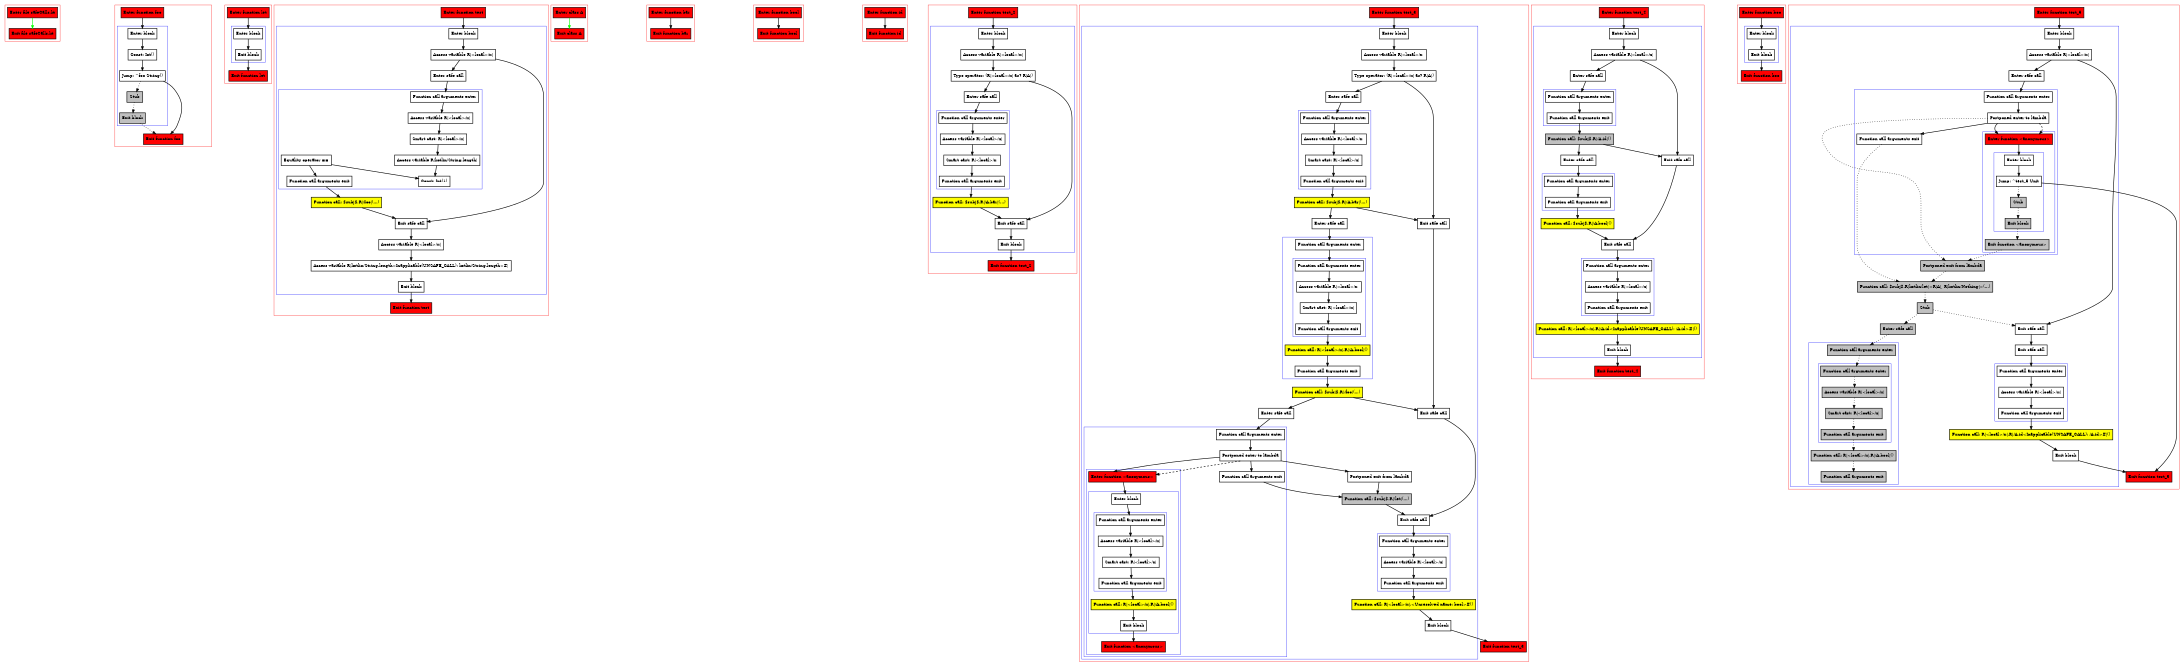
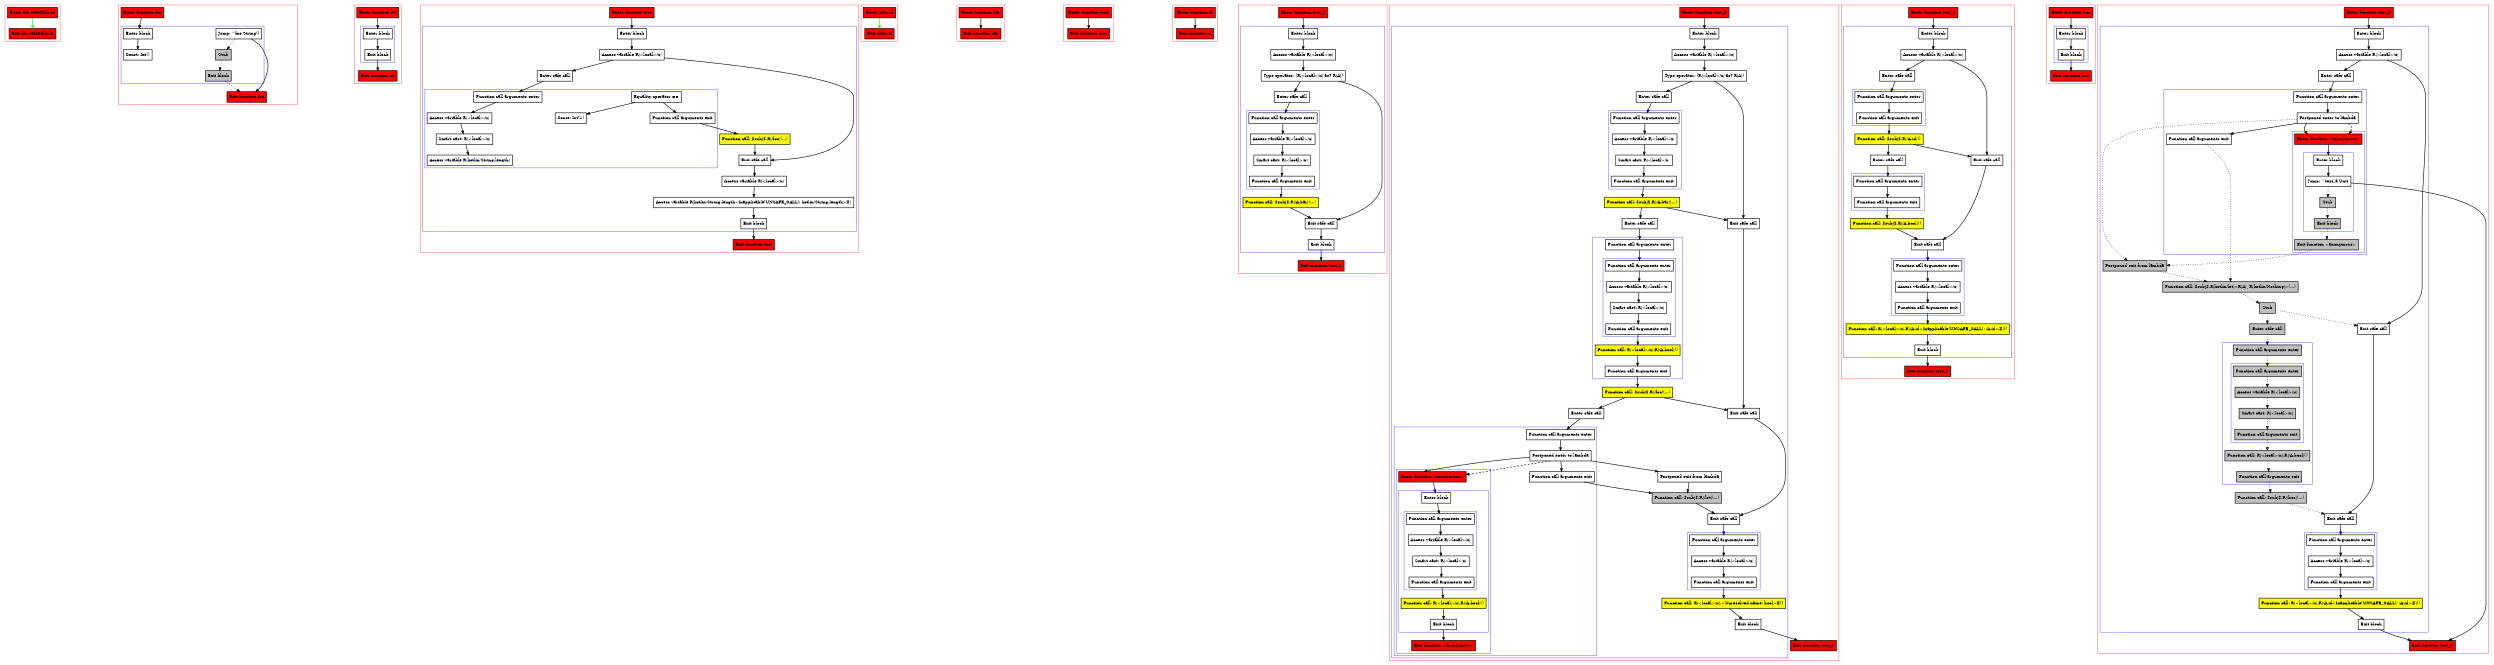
(142, 64) -> none
(1580, 139) -> (1889, 139)
(436, 169) -> none
none -> (2271, 498)
